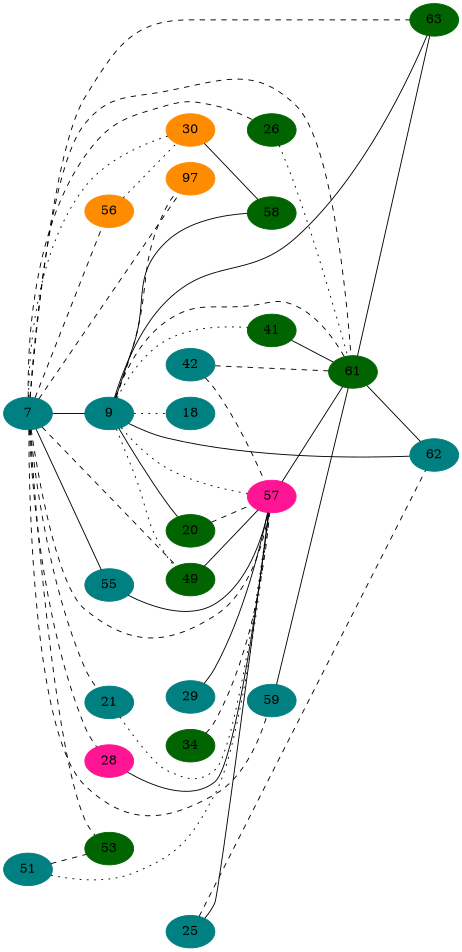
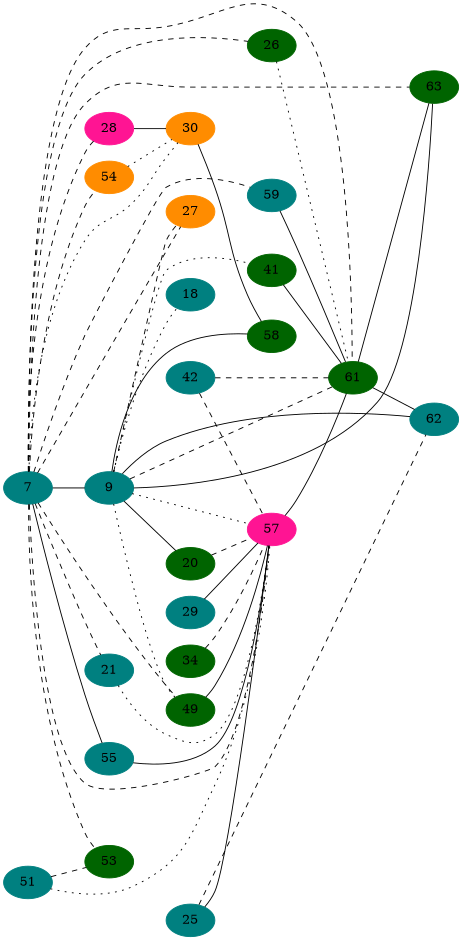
(190, 179) -> (190, 212)
(109, 211) -> (109, 177)
(241, 695) -> (150, 129)
